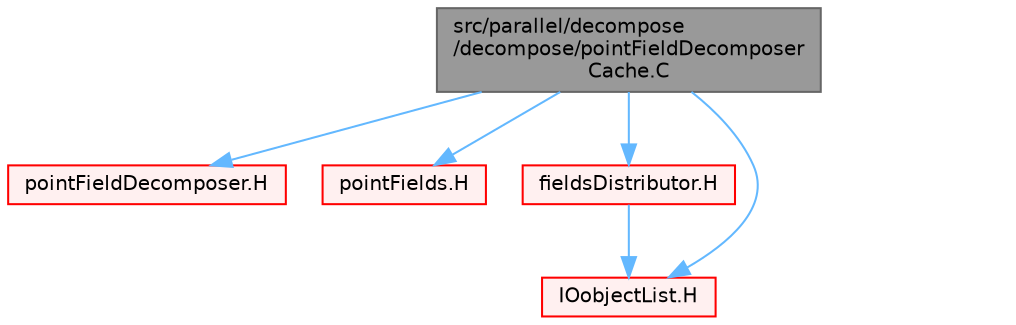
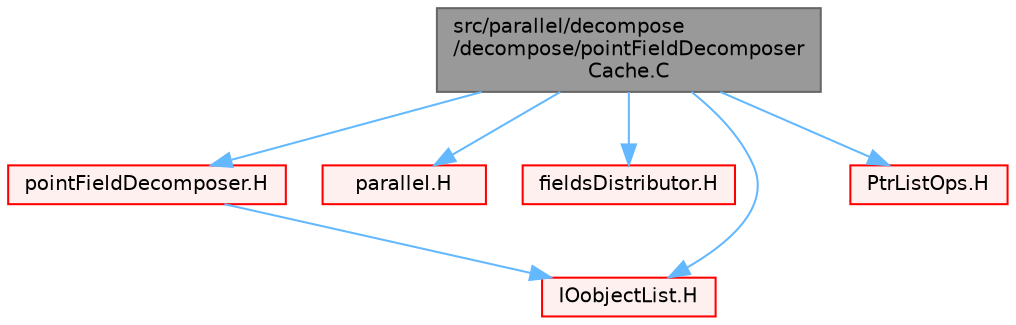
(404, 185) -> (404, 185)
none -> (929, 185)
(629, 231) -> (377, 239)
